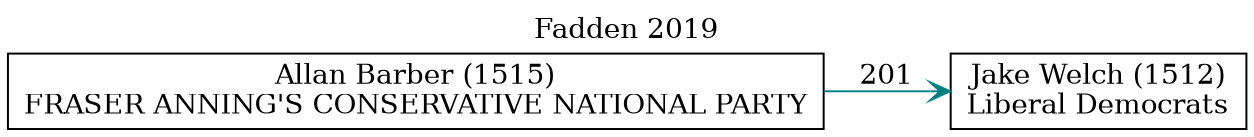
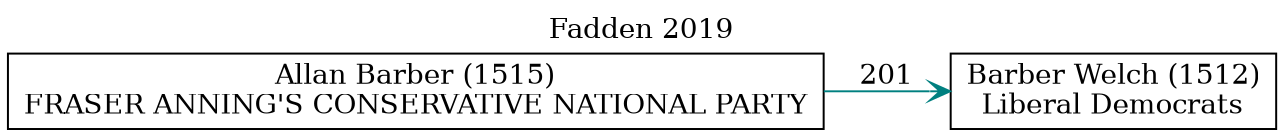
(1099, 91) -> (1113, 91)
